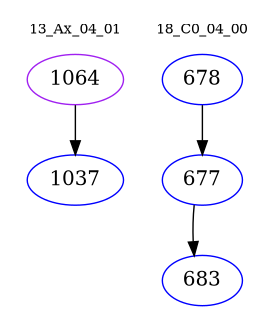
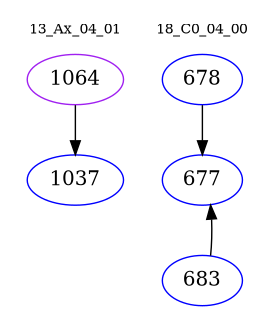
(193, 223) -> (212, 238)
